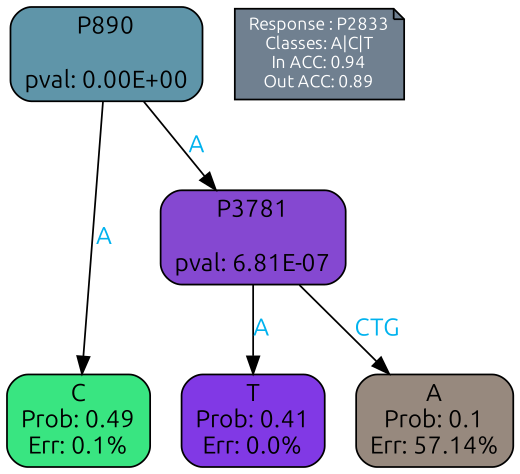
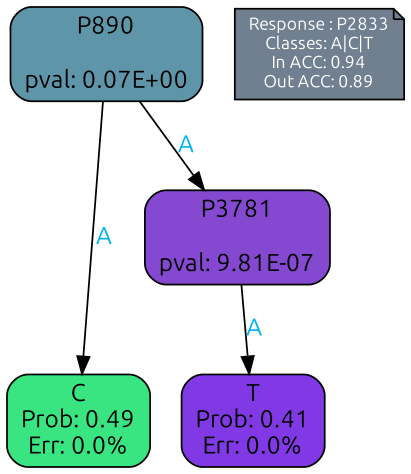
(106, 54) -> (106, 54)
(253, 237) -> (237, 237)
(79, 421) -> (79, 421)
(435, 421) -> none
